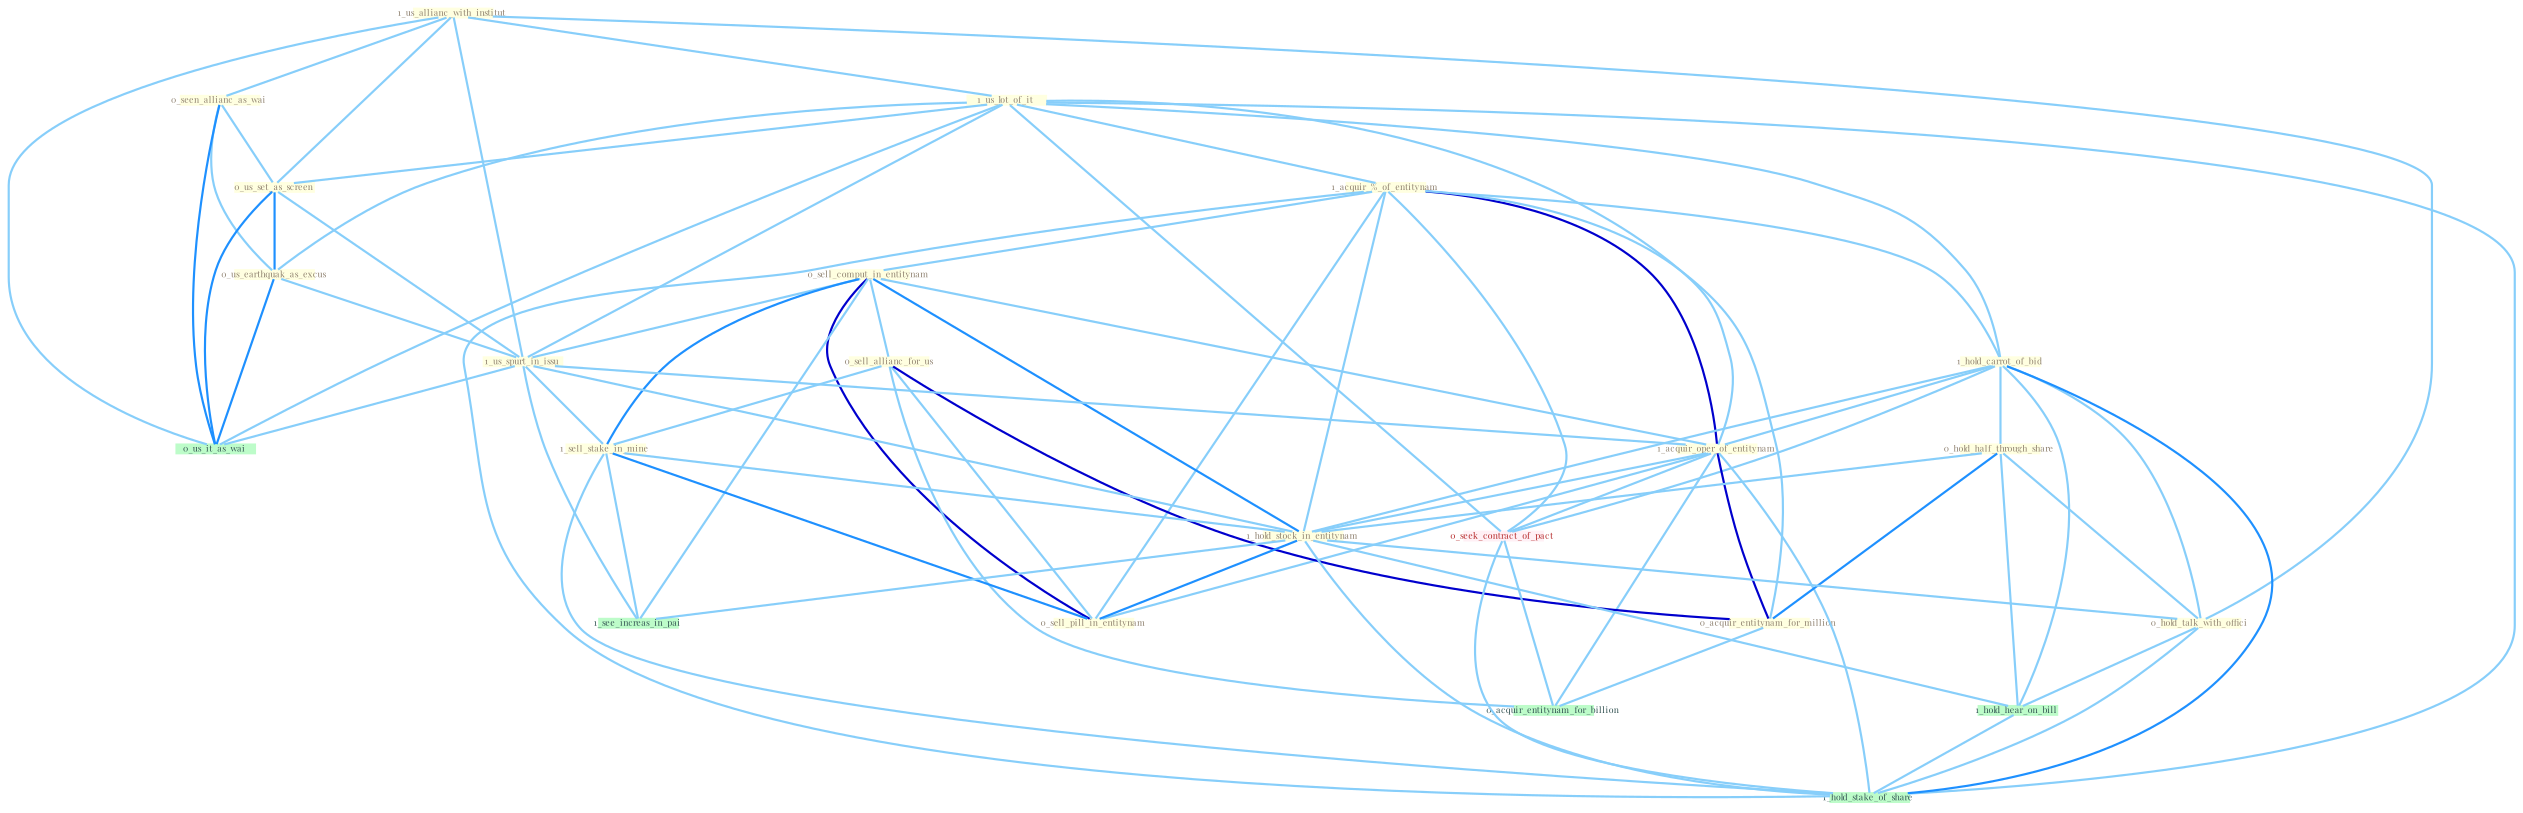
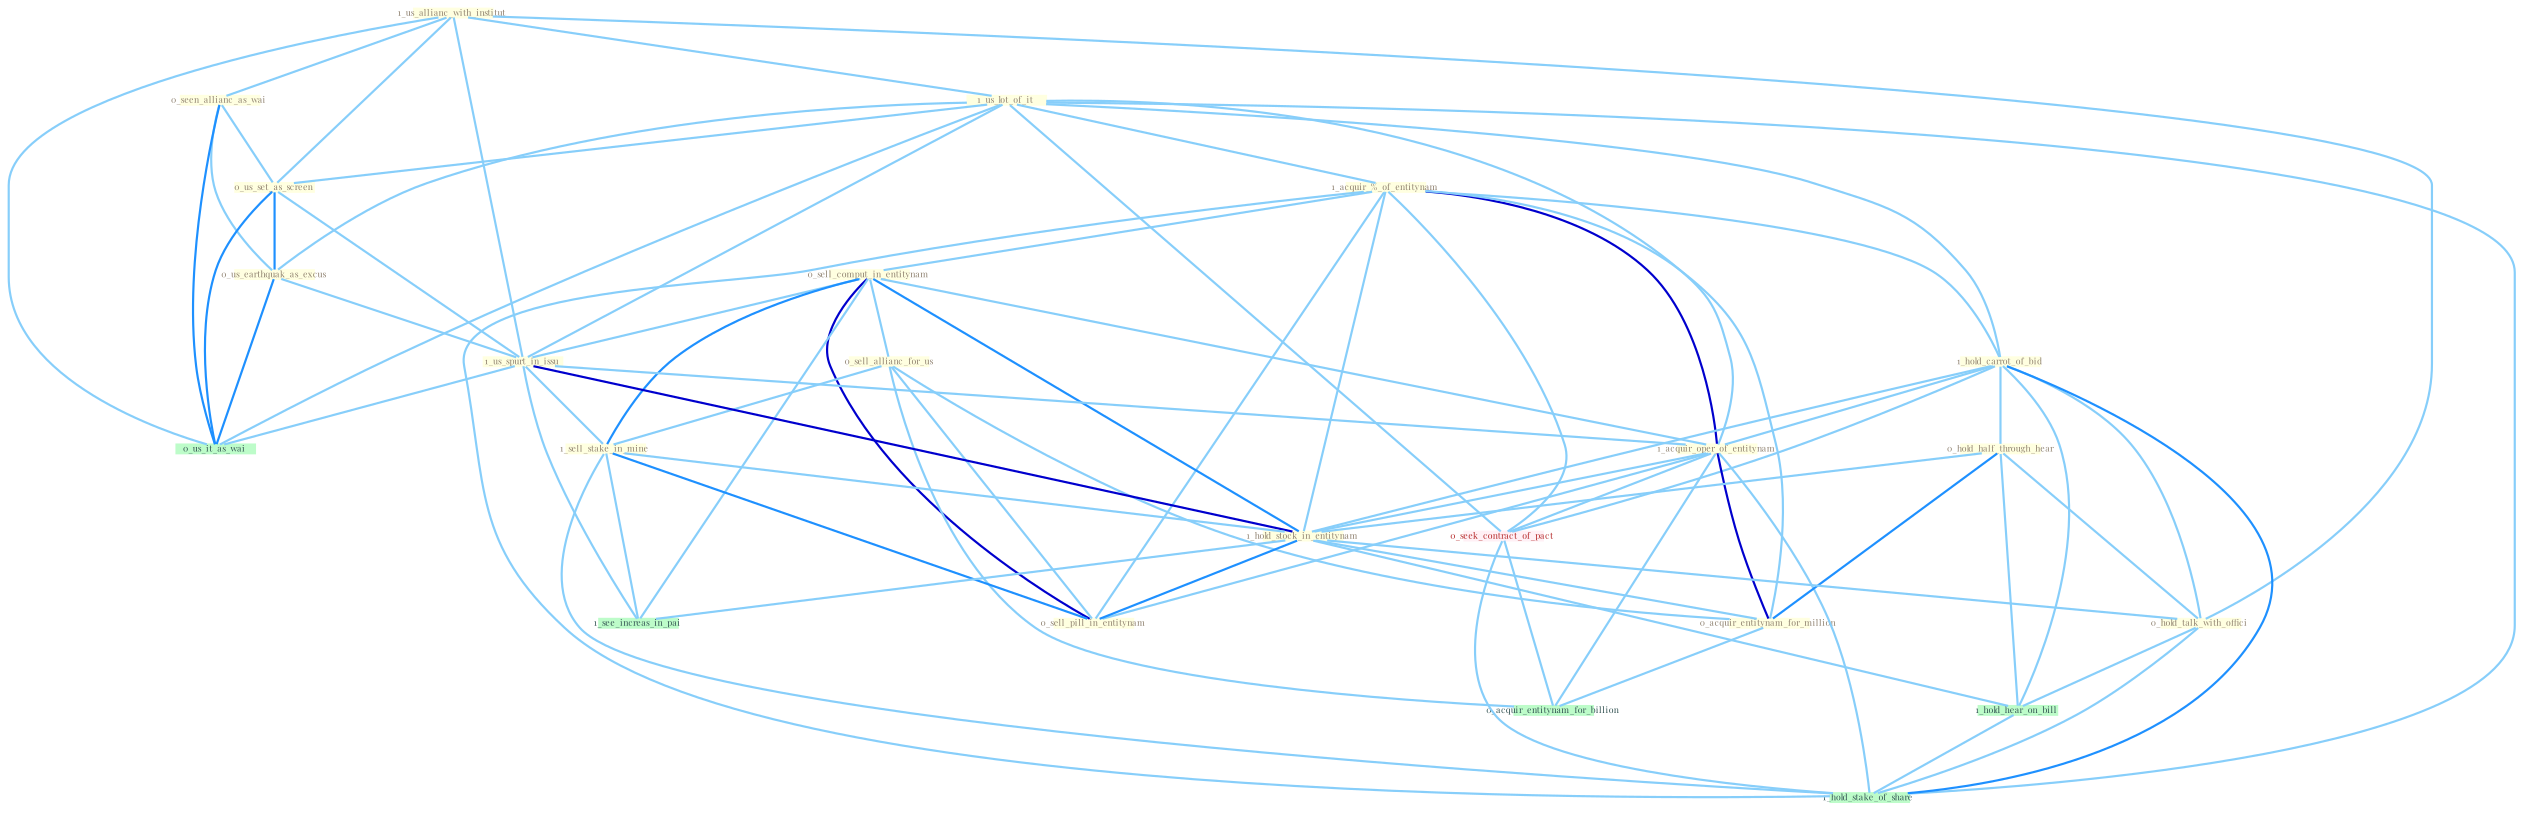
(2000, 449) -> (2000, 449)
(932, 453) -> (932, 453)
(1357, 570) -> (1357, 570)
(1438, 687) -> (1536, 580)
